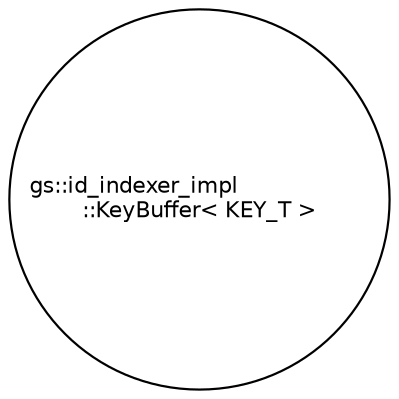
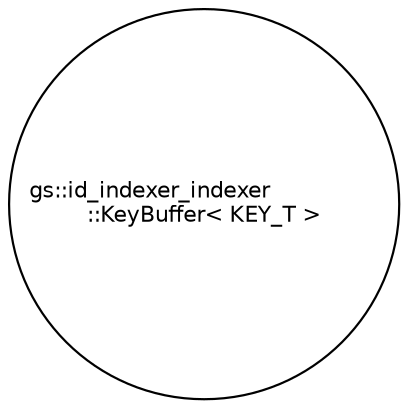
(199, 199) -> (204, 204)
